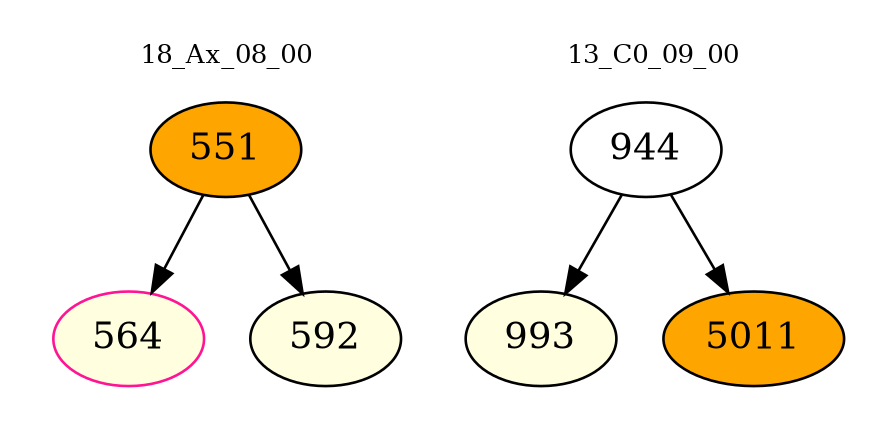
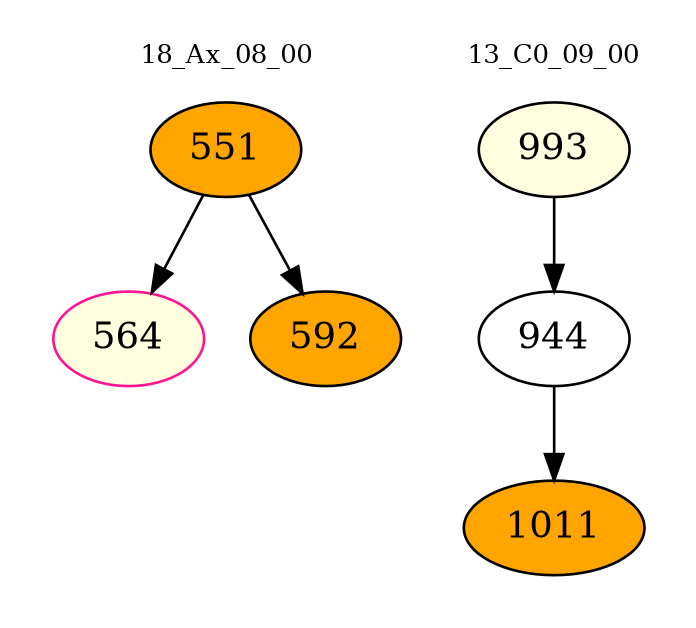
(600, 233) -> (554, 231)
(326, 339) -> (326, 339)
(754, 339) -> (554, 528)
